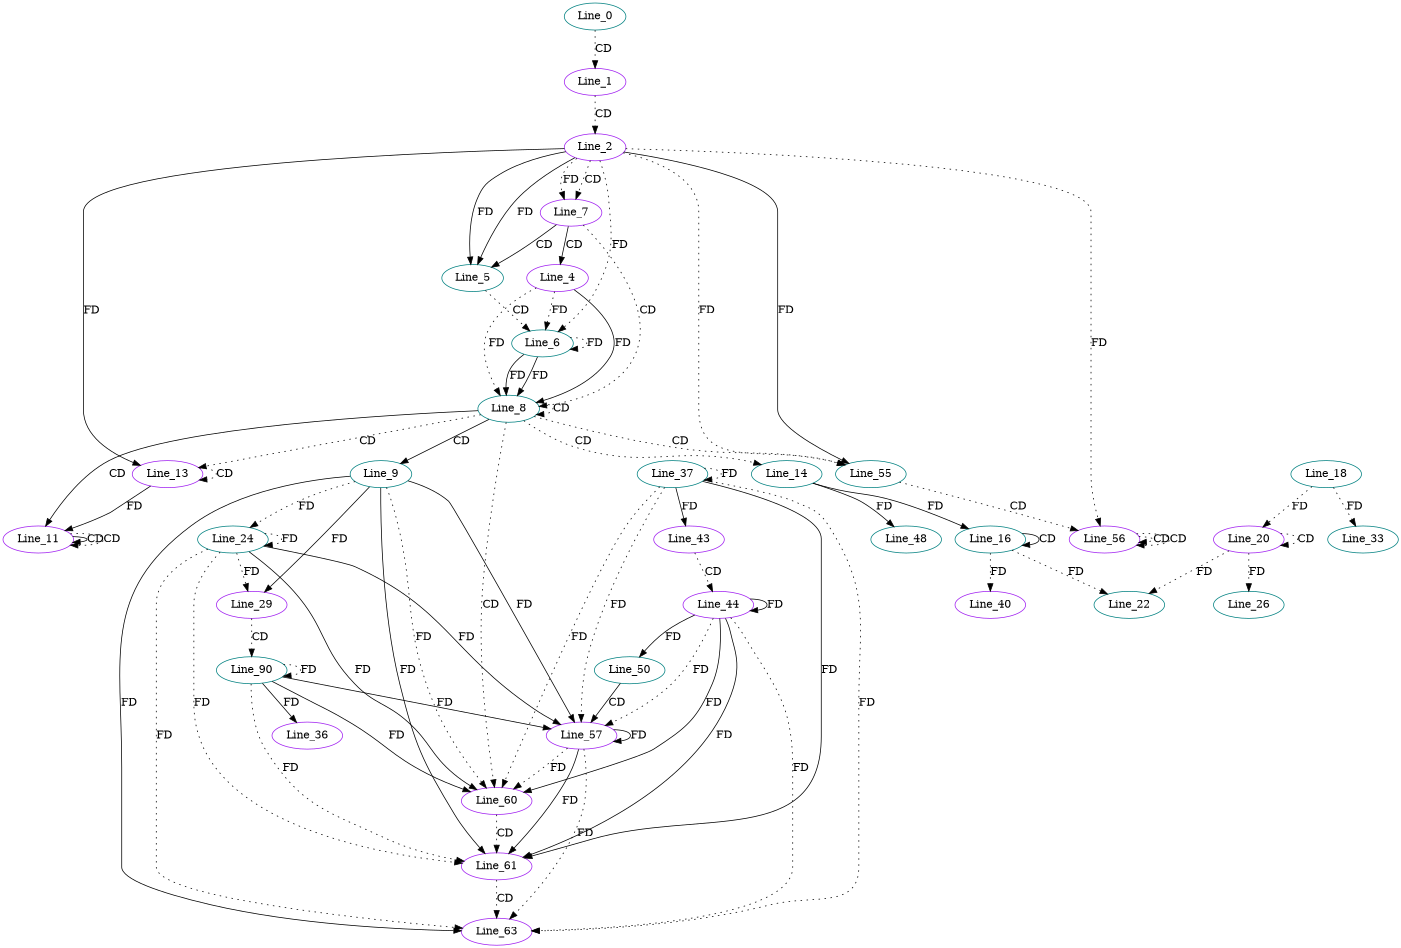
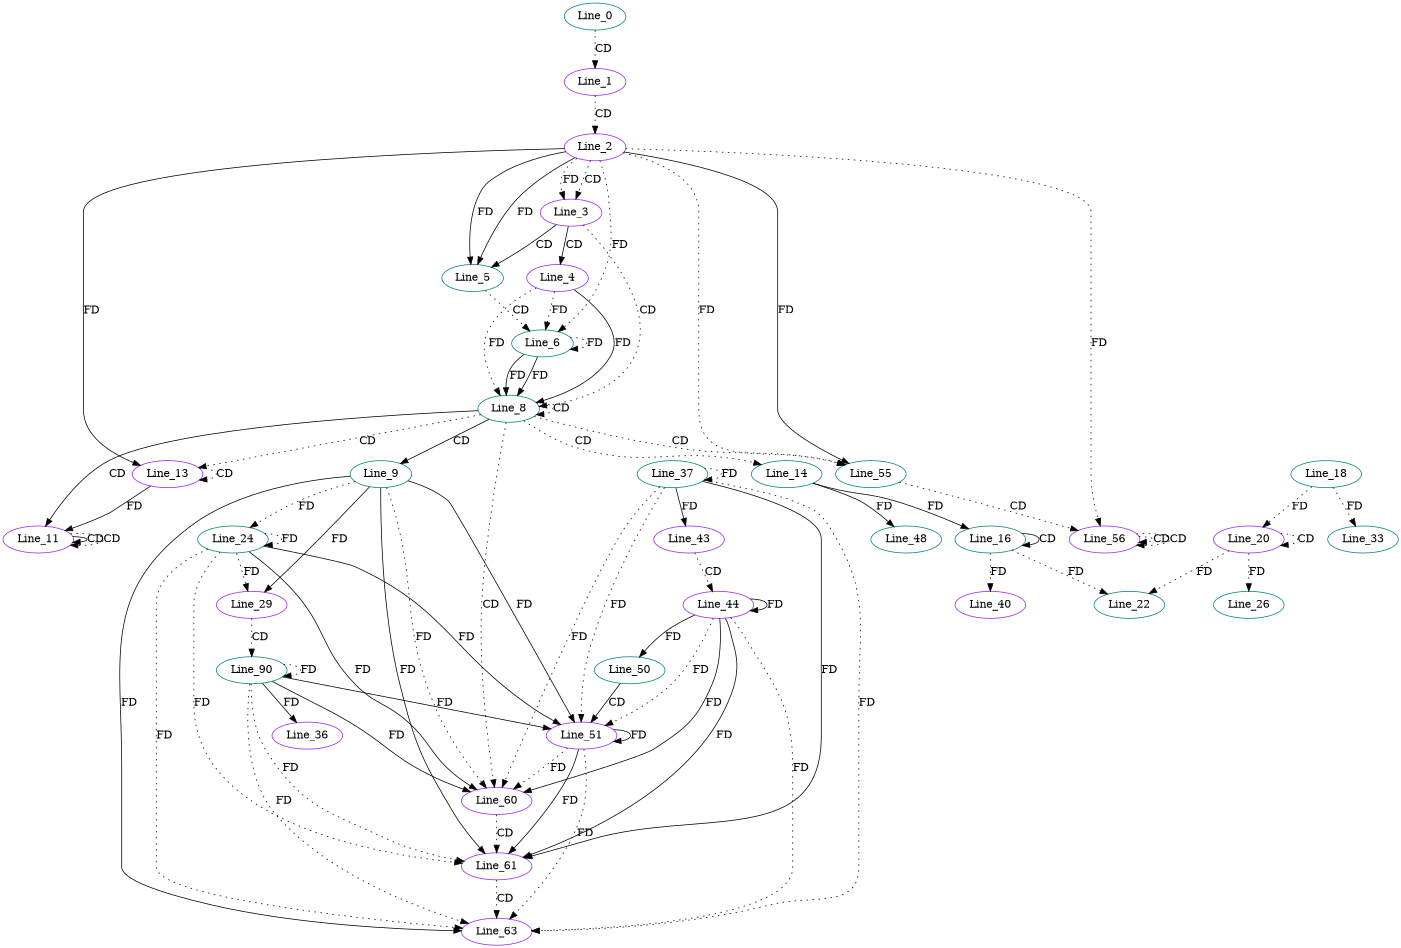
(571, 213) -> (571, 213)
(582, 736) -> (582, 736)
none -> (305, 842)
